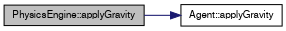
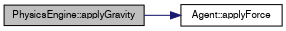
(232, 15) -> (232, 15)
